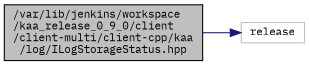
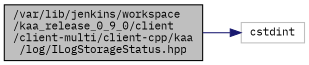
(273, 33) -> (273, 33)
